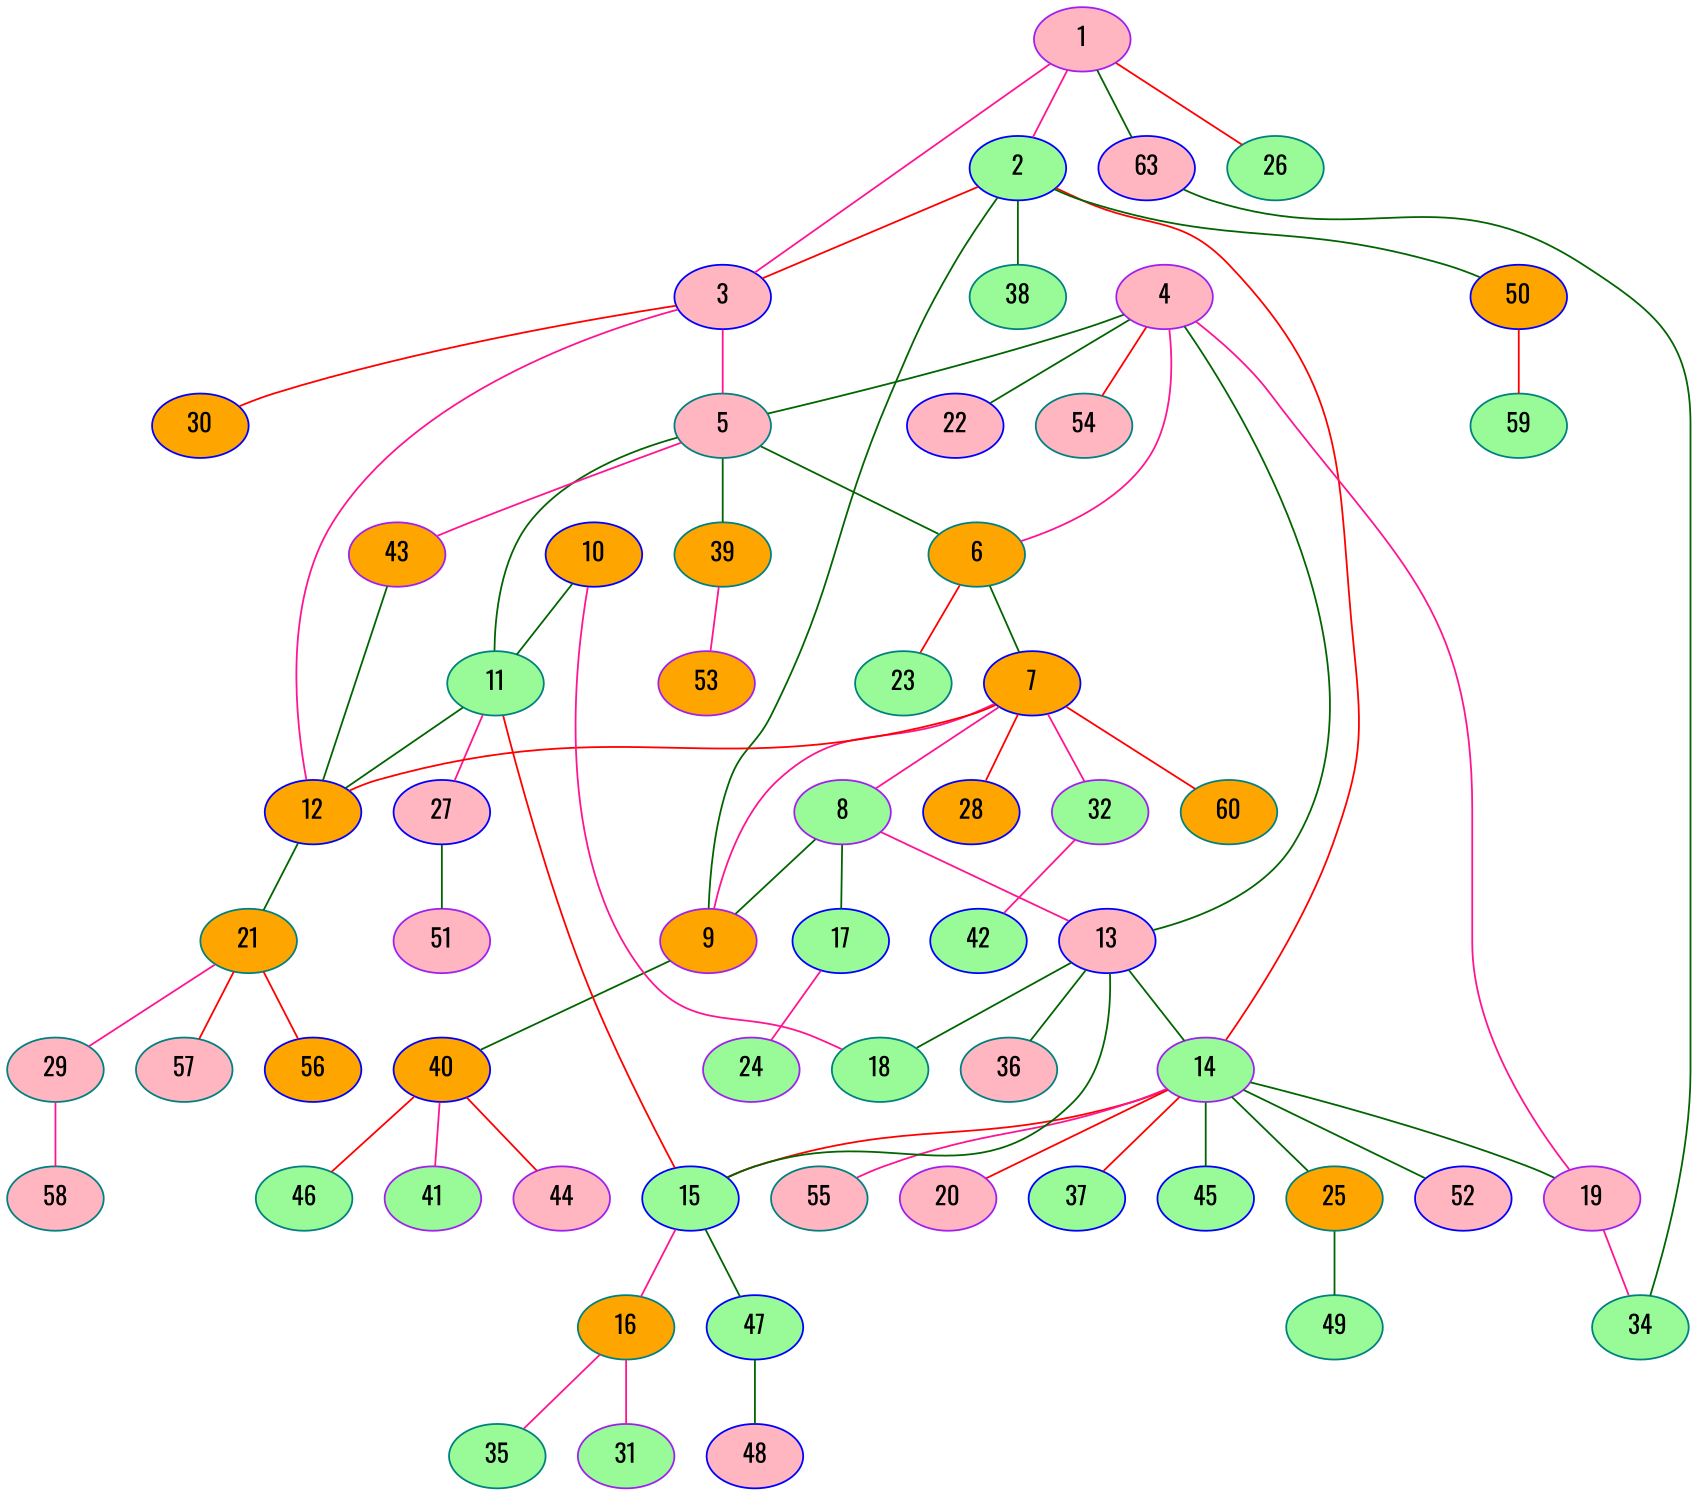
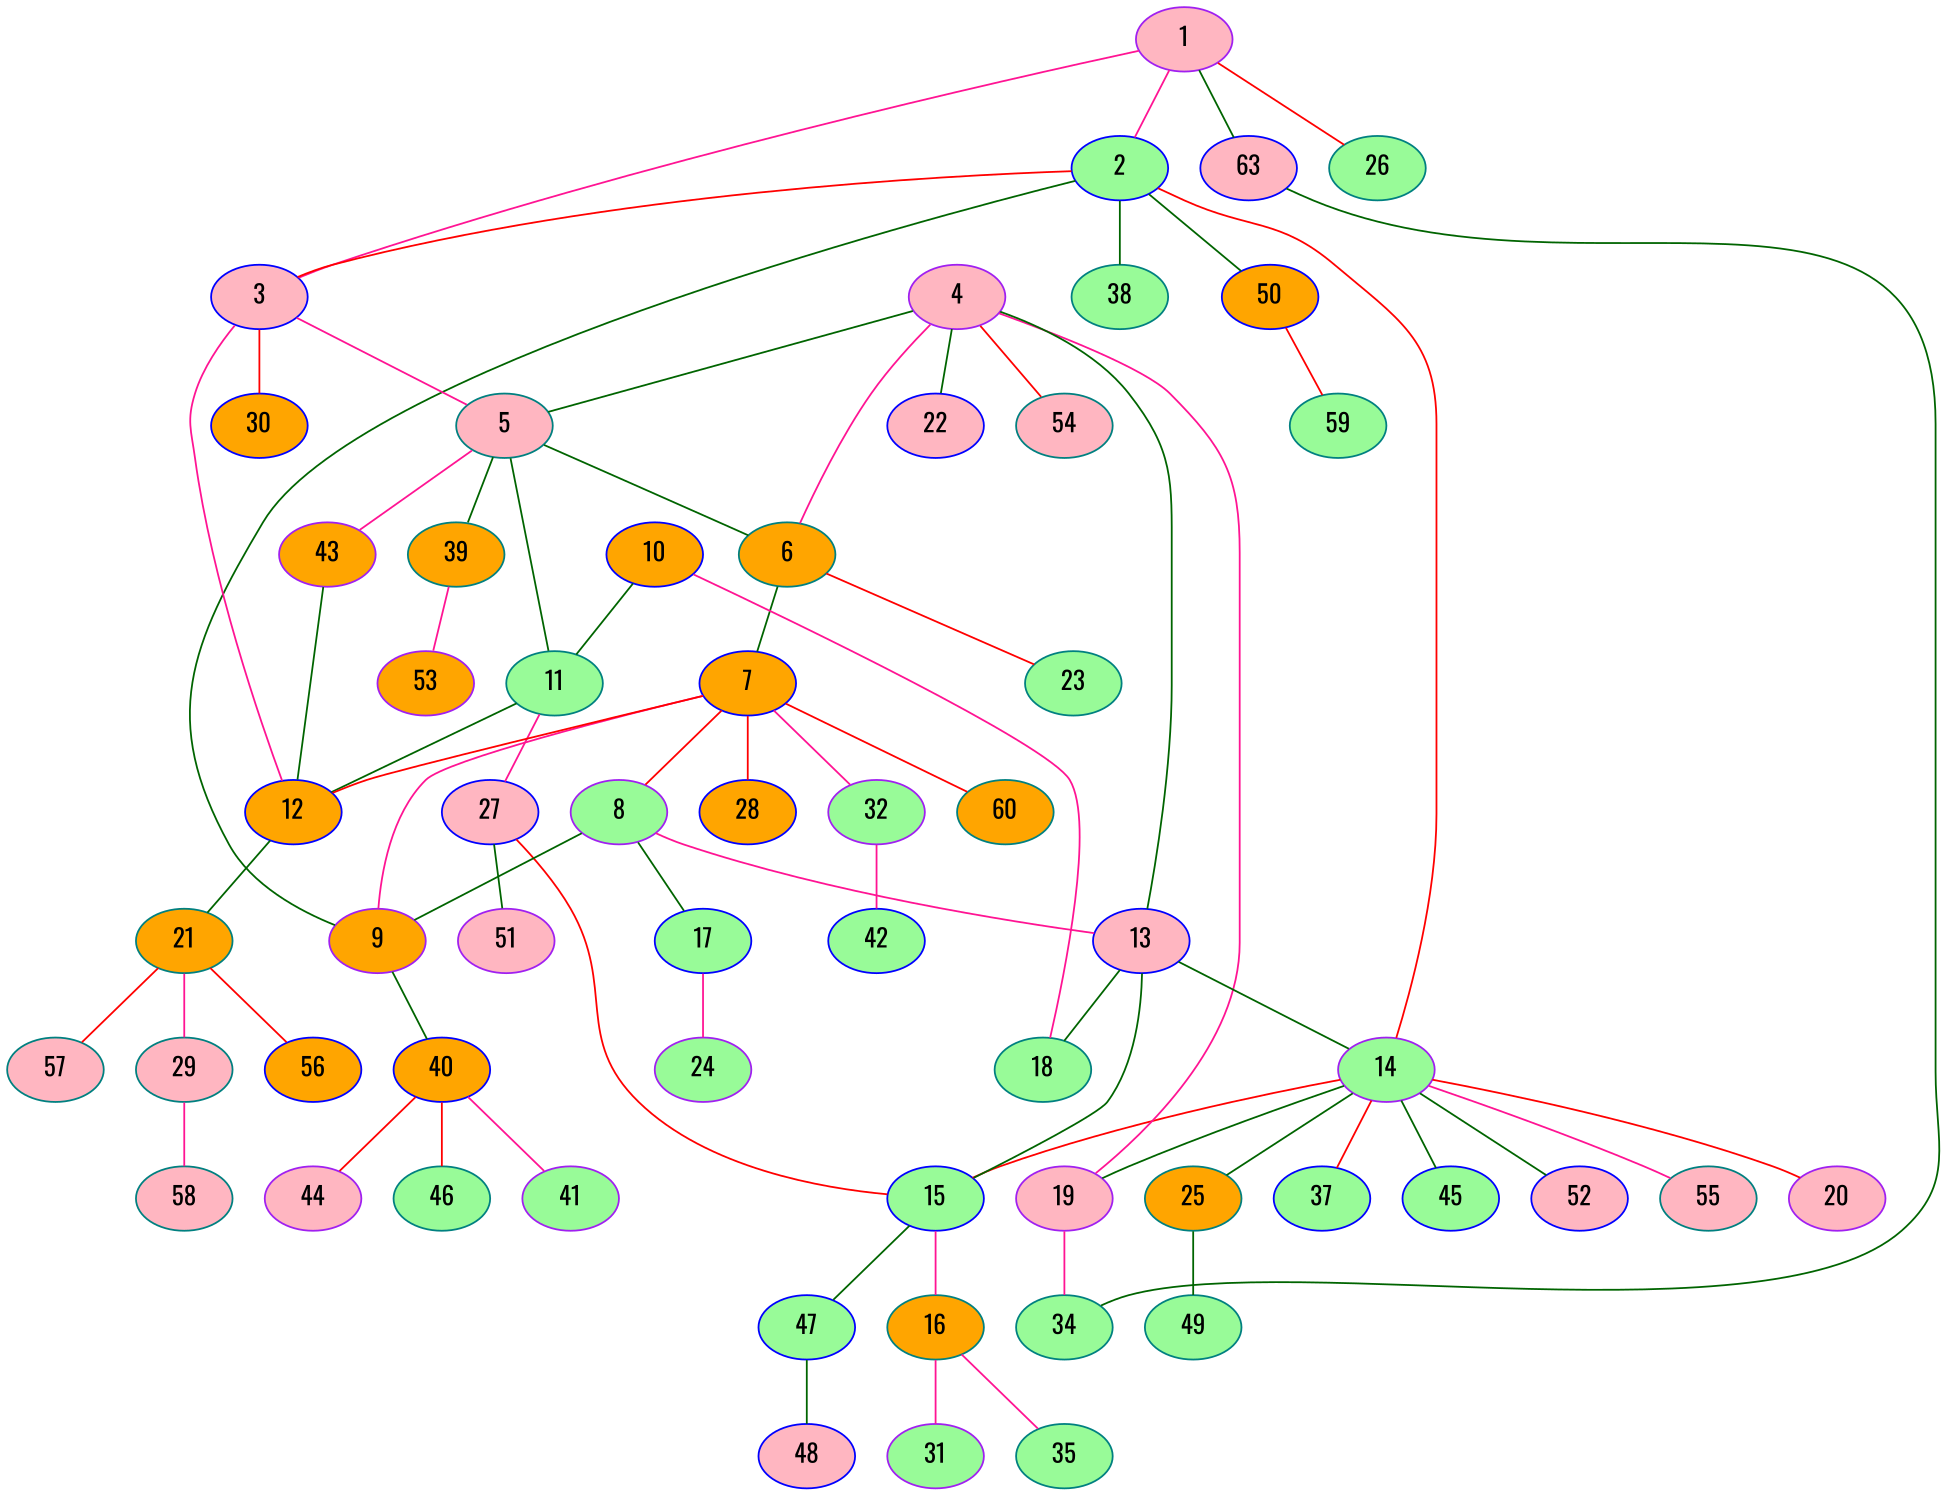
(938, 748) -> (684, 748)
(574, 948) -> (630, 1092)
(1009, 1070) -> none
